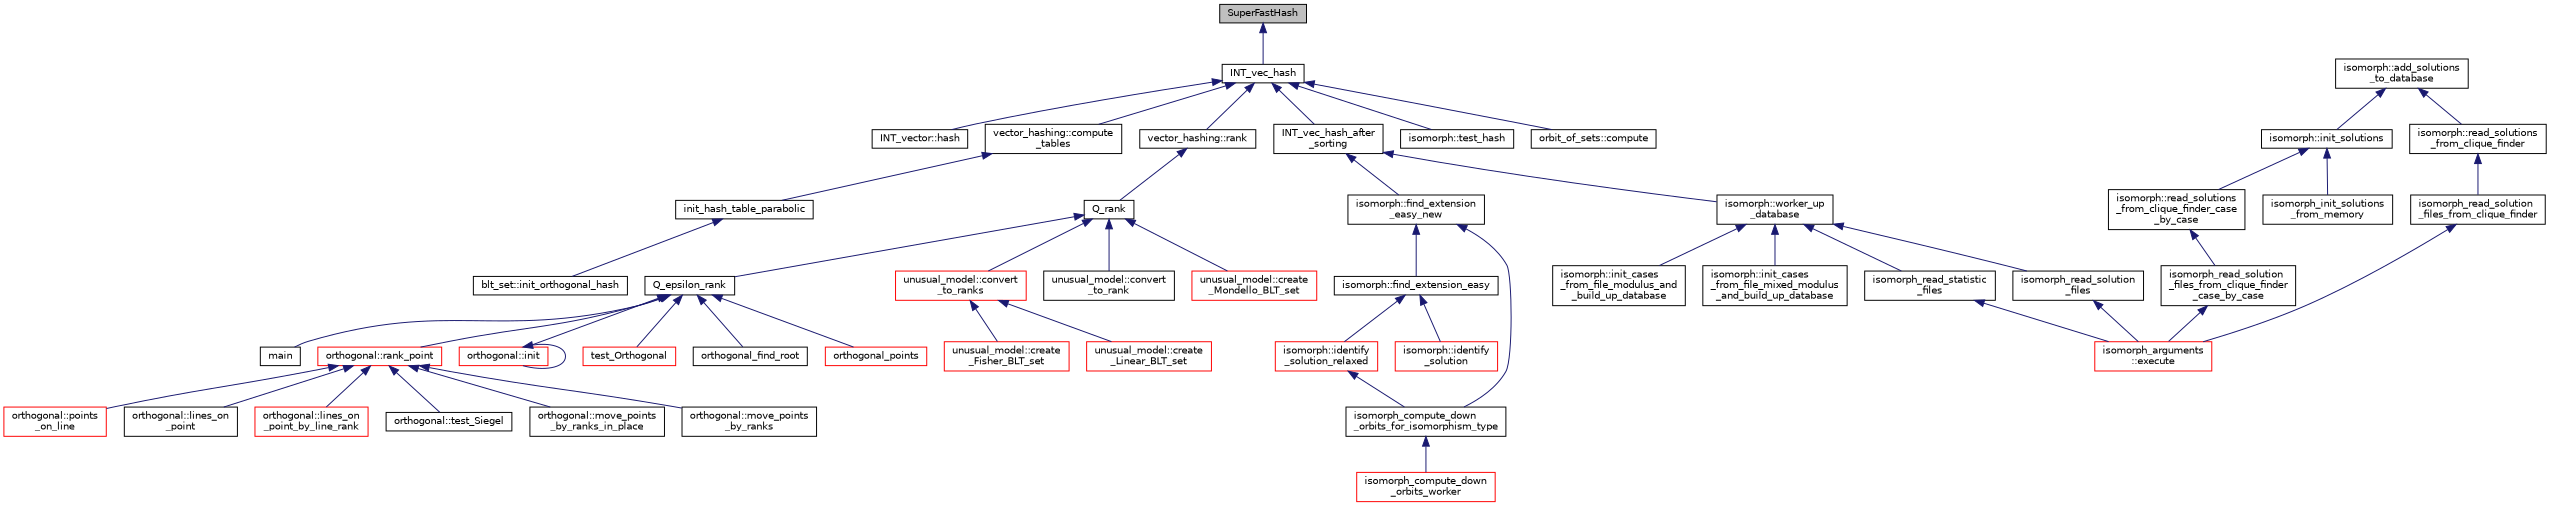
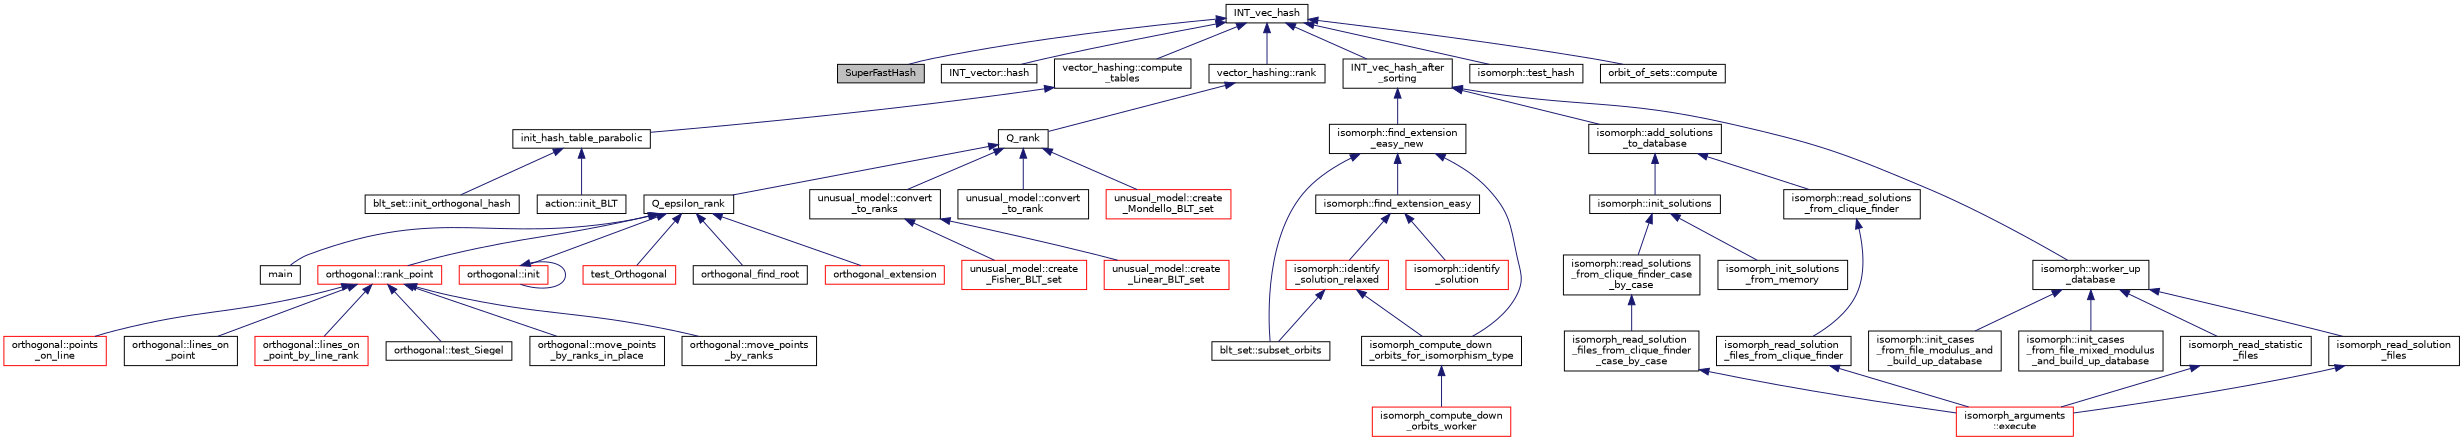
(1263, 49) -> (1062, 37)
none -> (1531, 107)
none -> (582, 204)
(961, 286) -> (875, 204)
none -> (1271, 351)
(876, 356) -> (885, 275)
